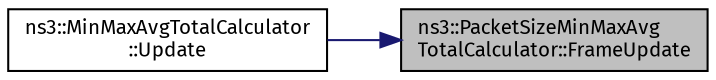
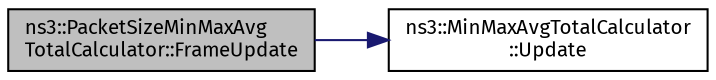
(354, 40) -> (341, 40)
